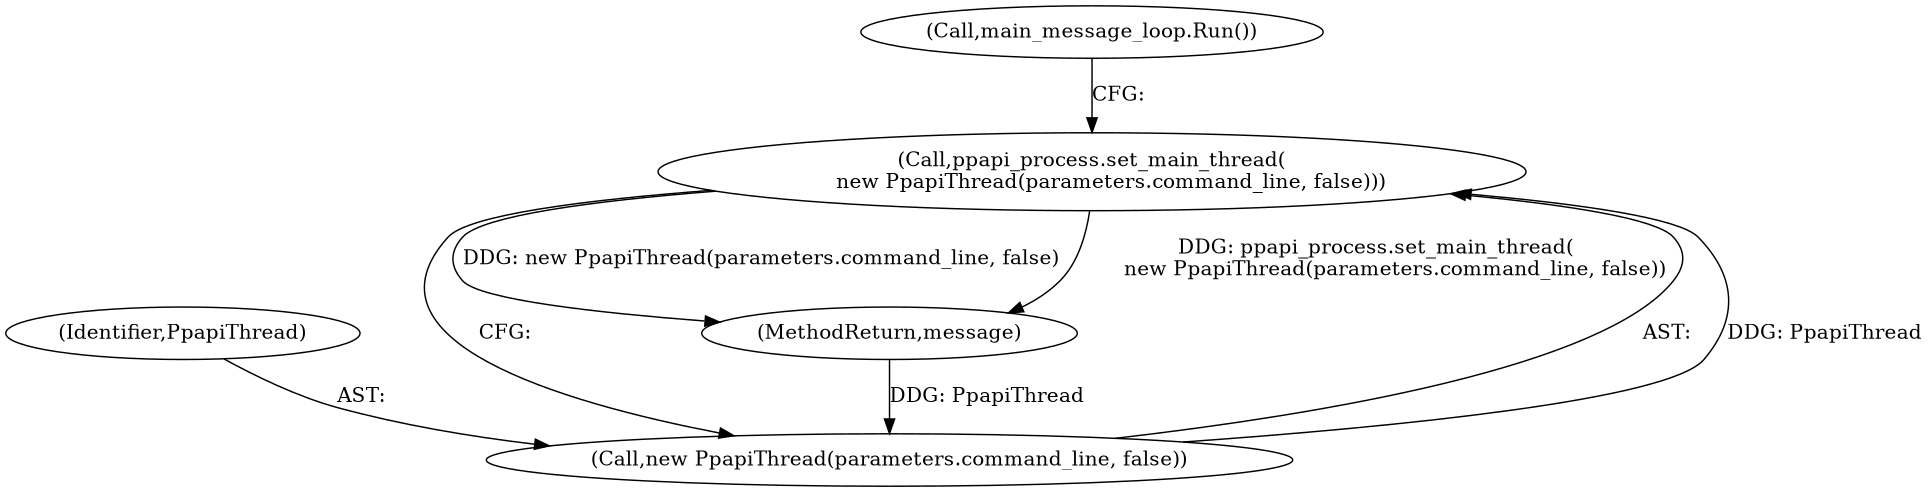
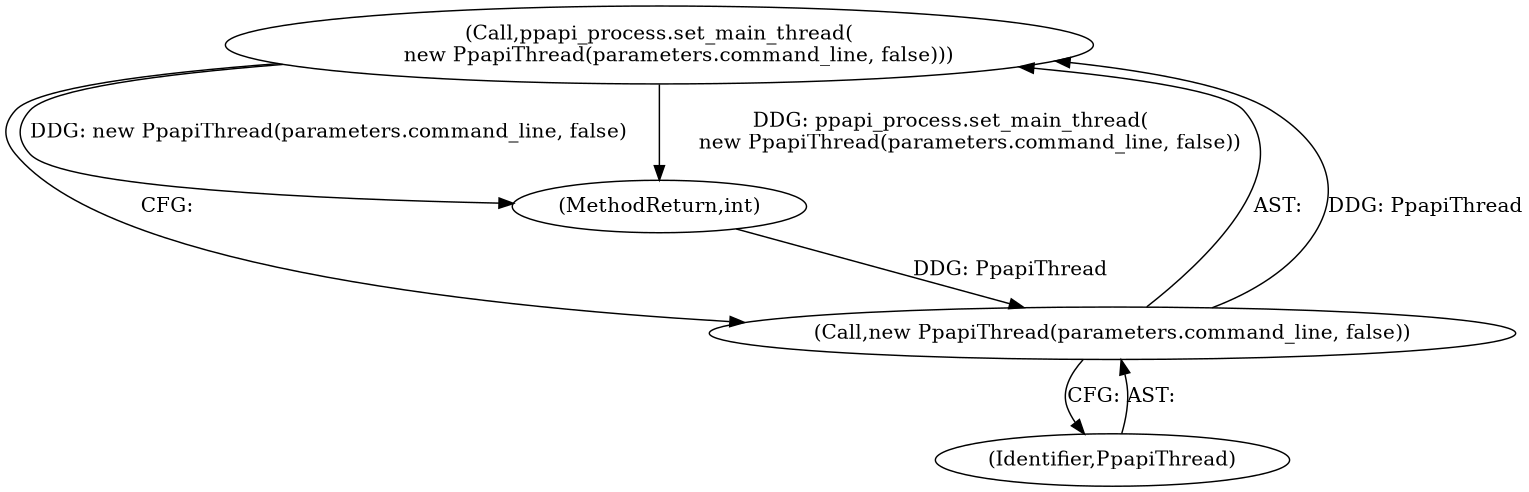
(1092, 32) -> none
(890, 333) -> (659, 207)
none -> (1066, 390)
